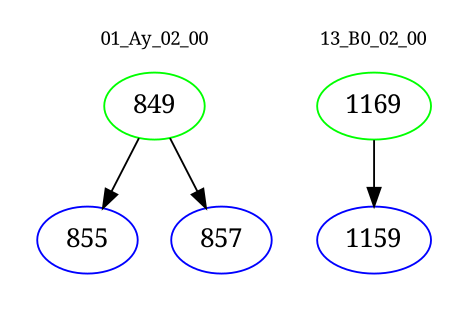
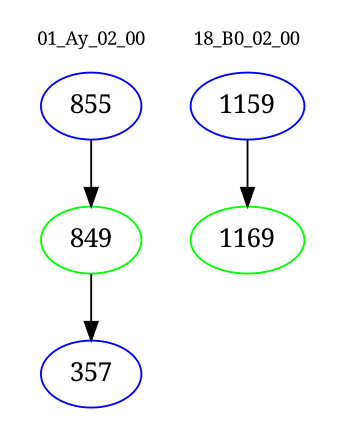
(374, 40) -> (248, 40)
(374, 164) -> (248, 164)
(125, 165) -> (91, 164)
(221, 240) -> (91, 374)
